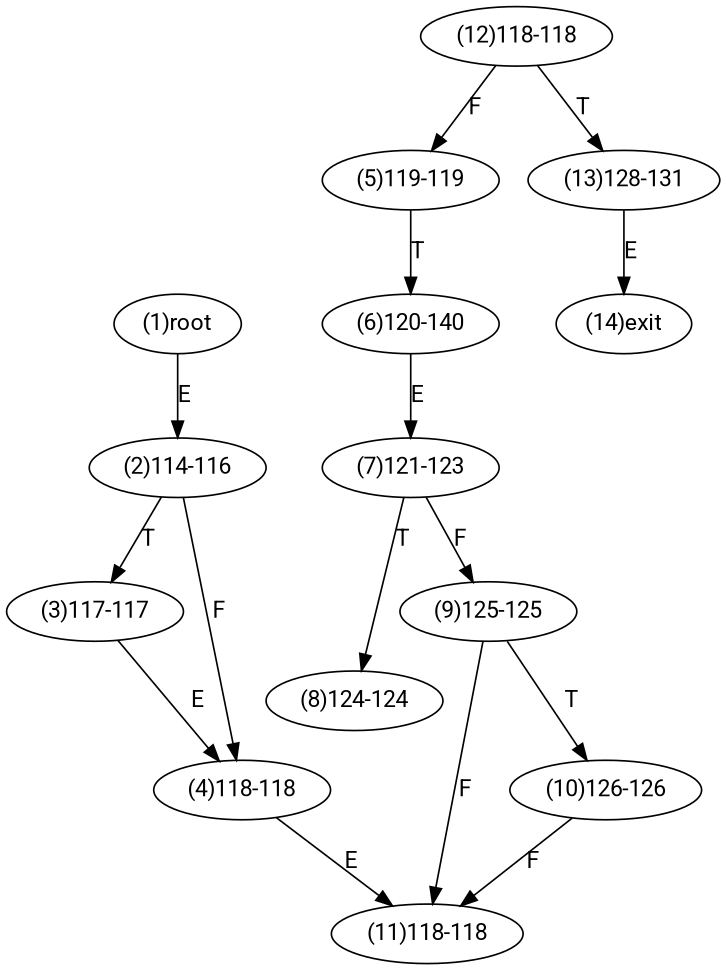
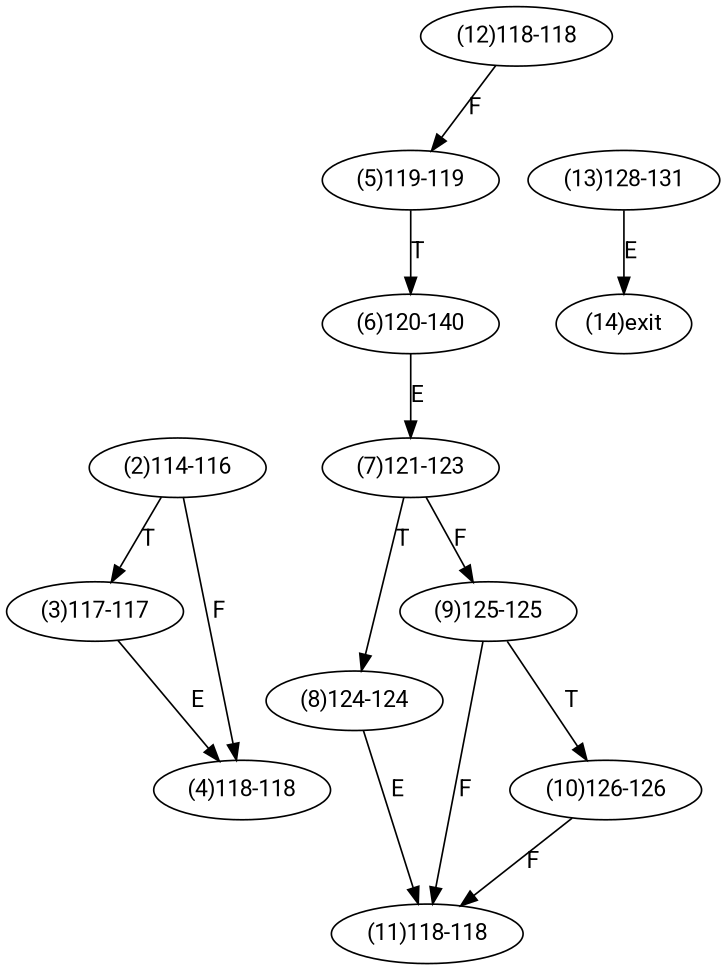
(565, 102) -> none
(178, 324) -> none
(328, 857) -> (388, 809)
